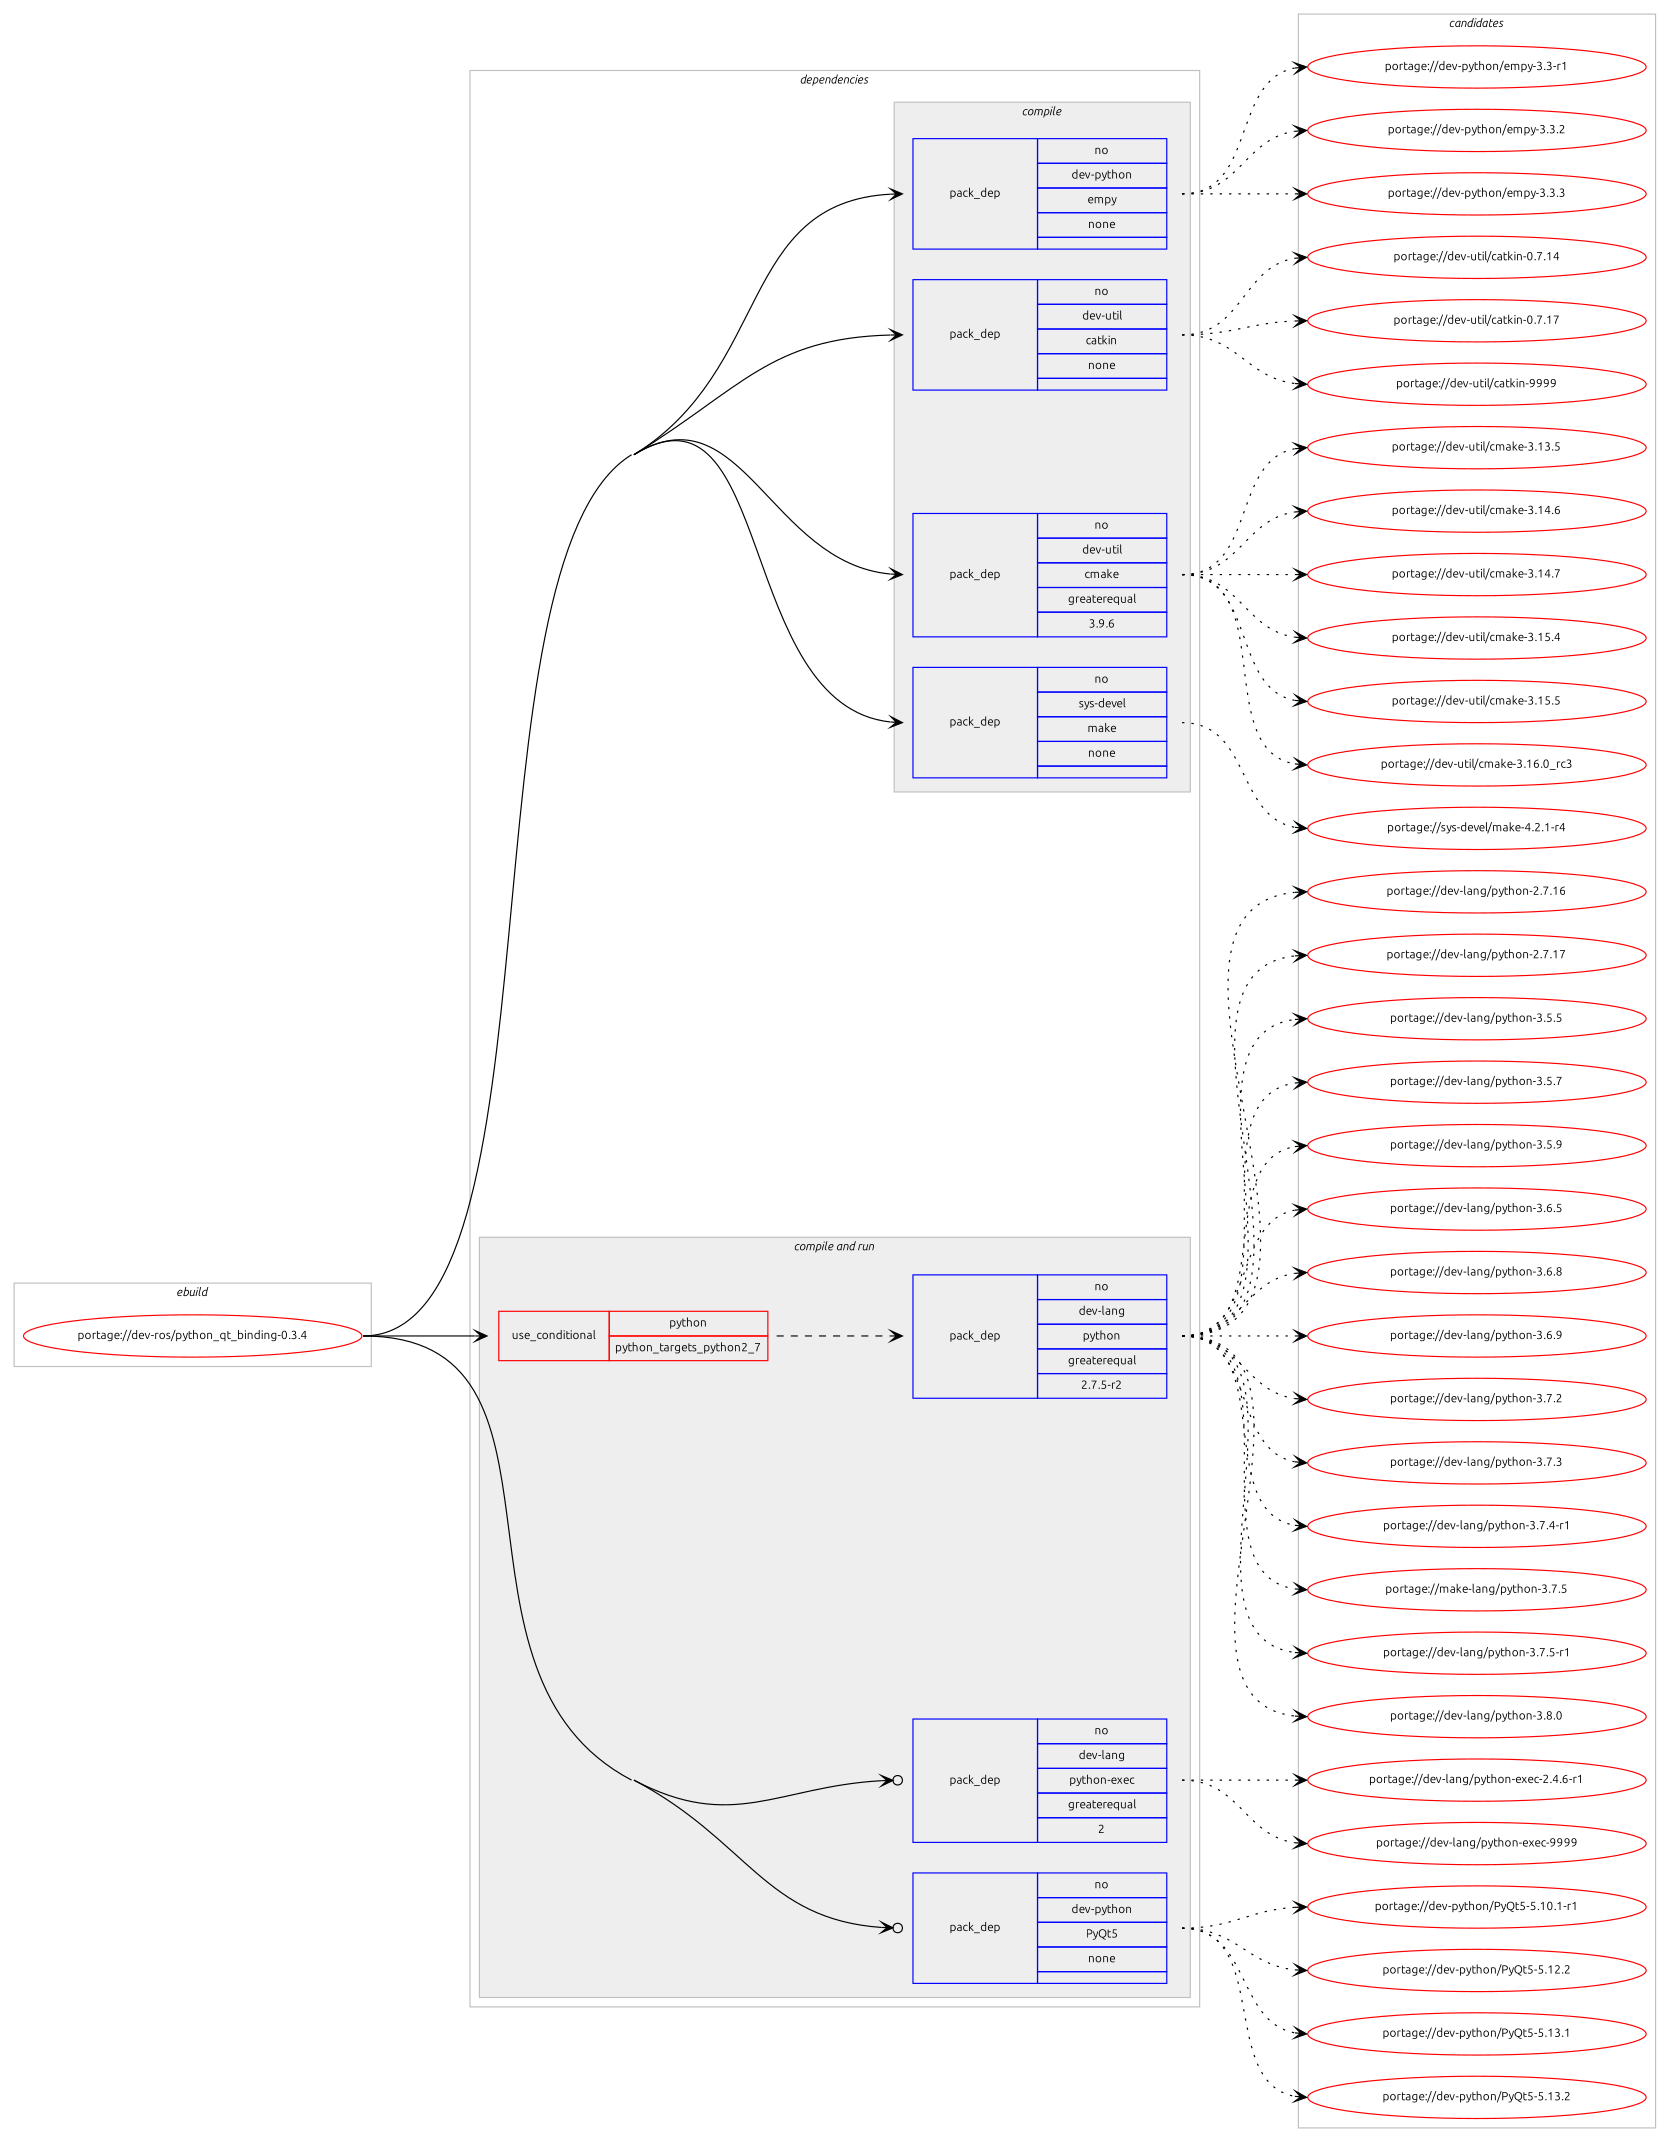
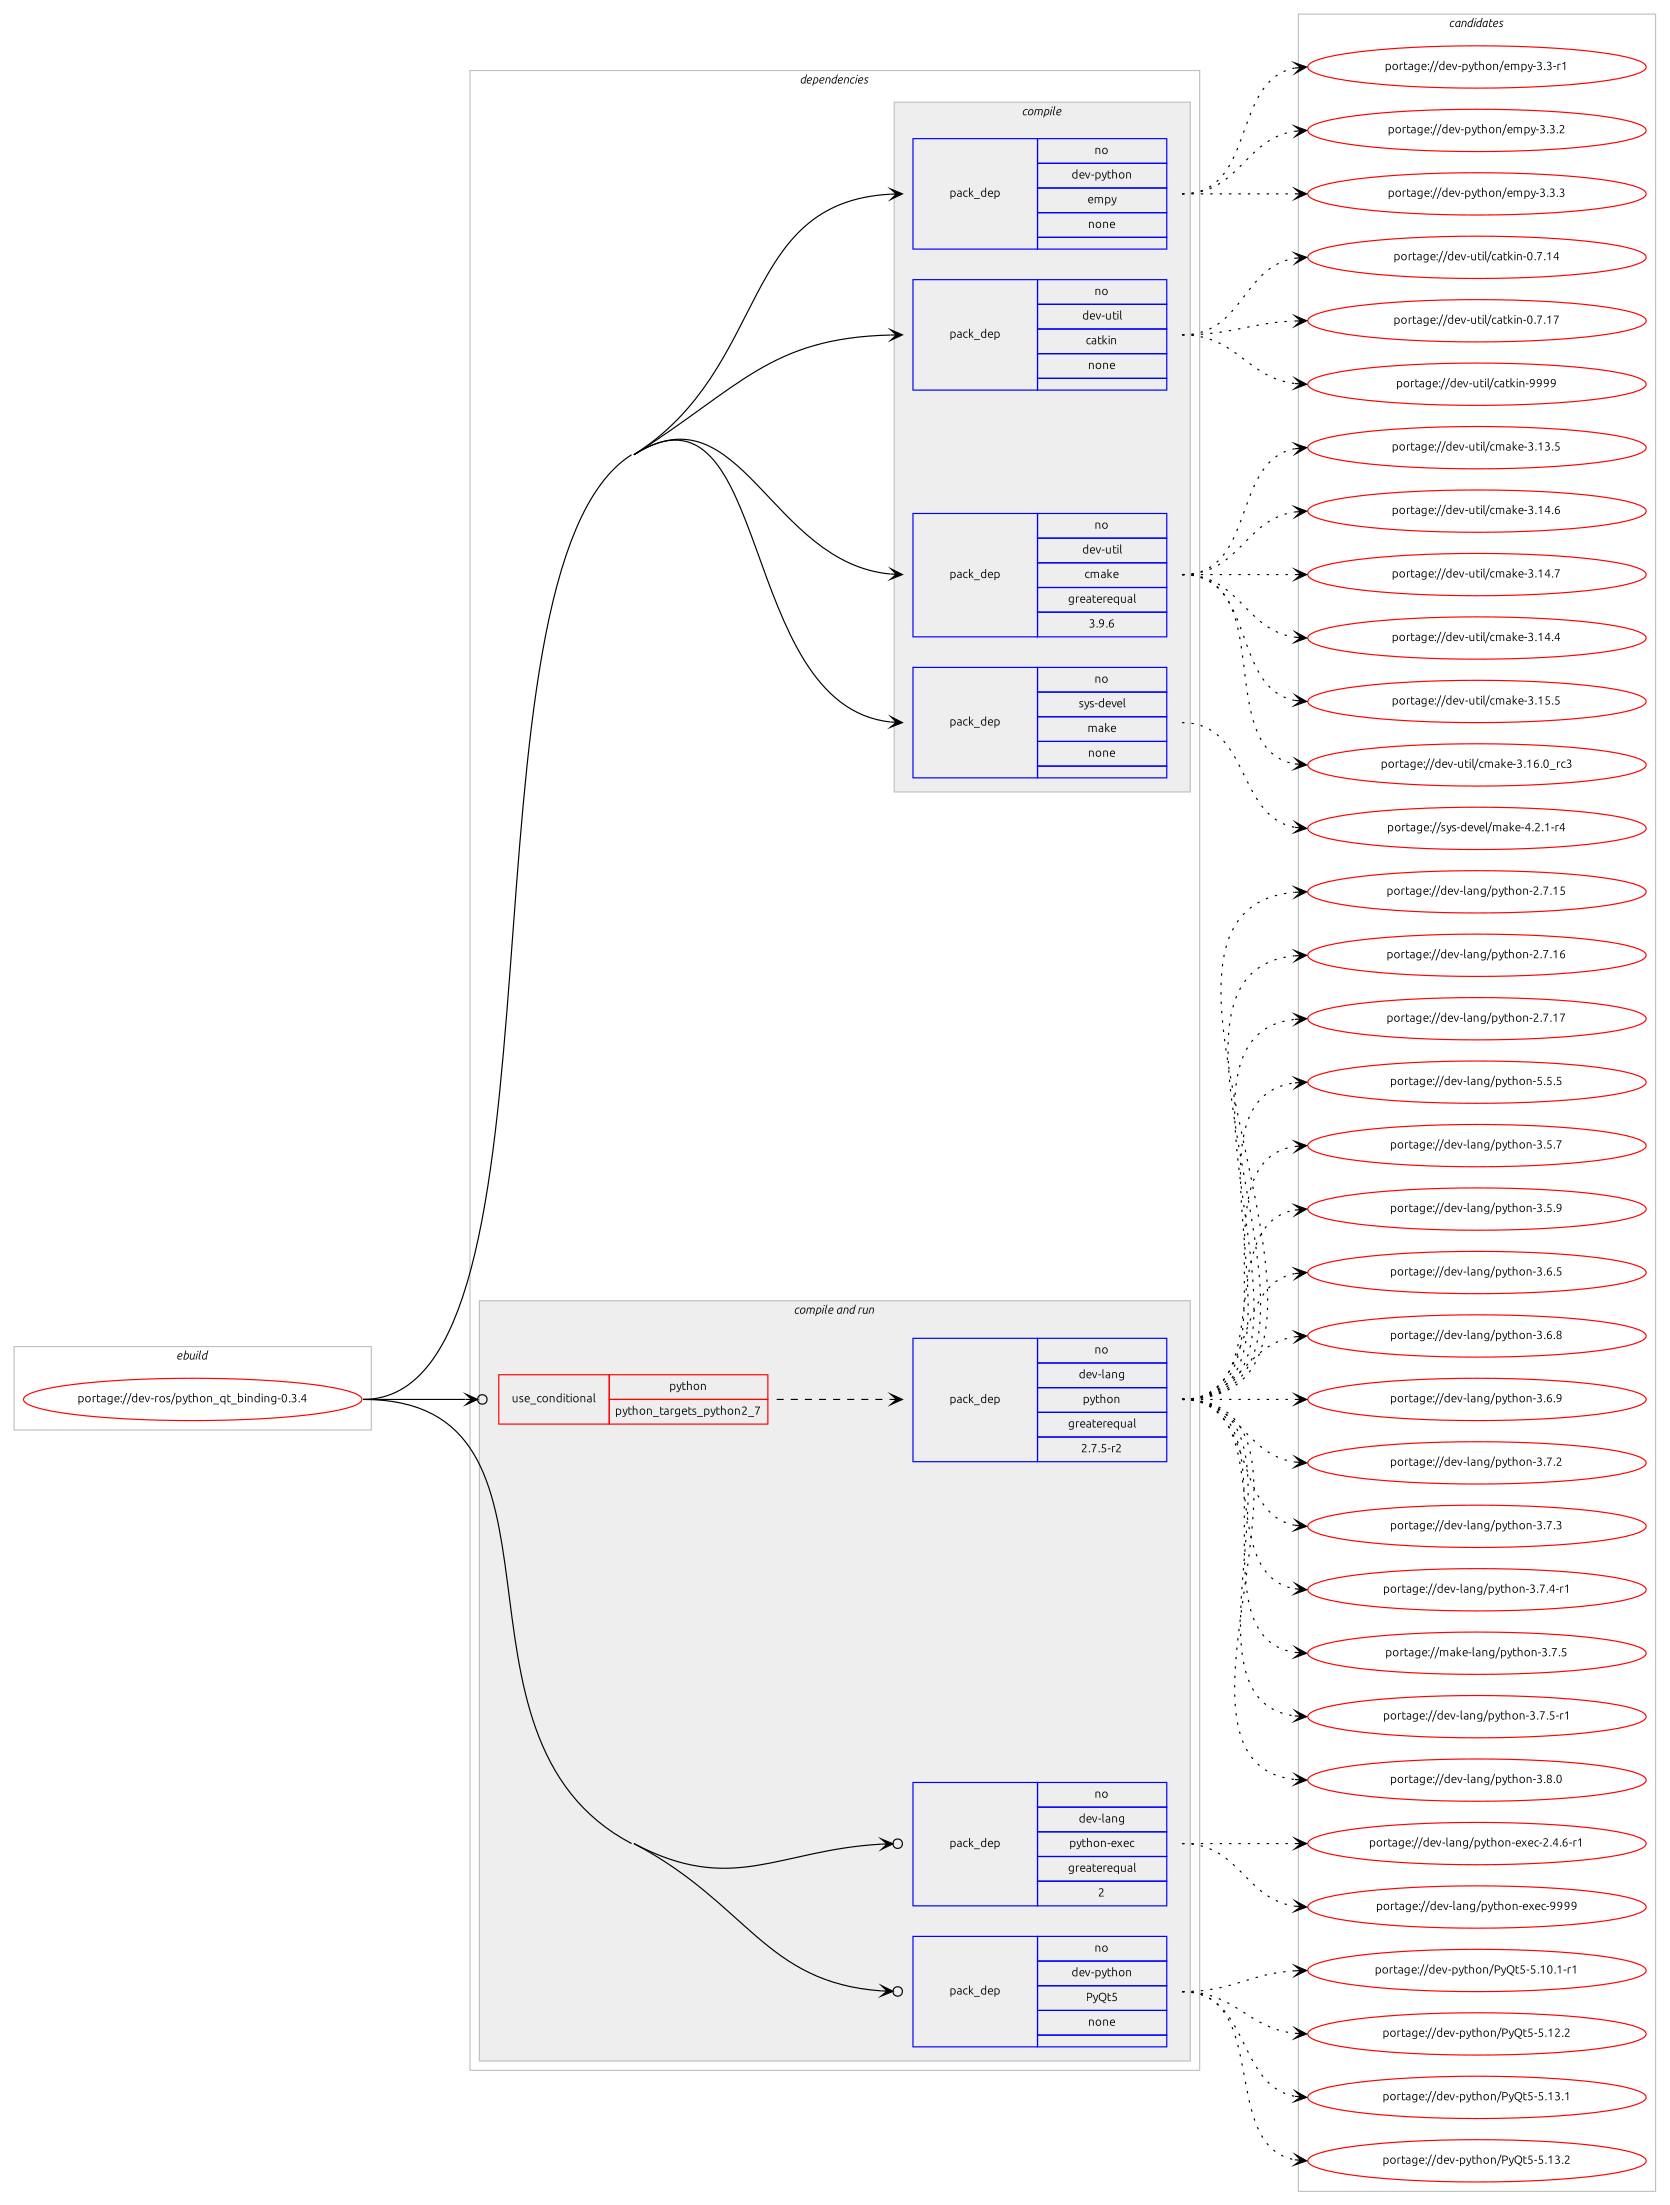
(1477, 638) -> (1477, 638)
none -> (1477, 892)
(1477, 1019) -> (1477, 1082)
(419, 1336) -> (414, 1399)
